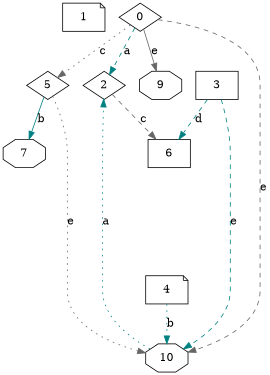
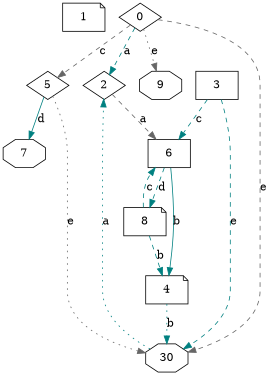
(149, 46) -> (149, 46)
(97, 49) -> (97, 49)
(42, 119) -> (42, 119)
(143, 119) -> (143, 119)
(199, 119) -> (199, 119)
none -> (174, 218)
none -> (145, 222)
(167, 358) -> (167, 358)
